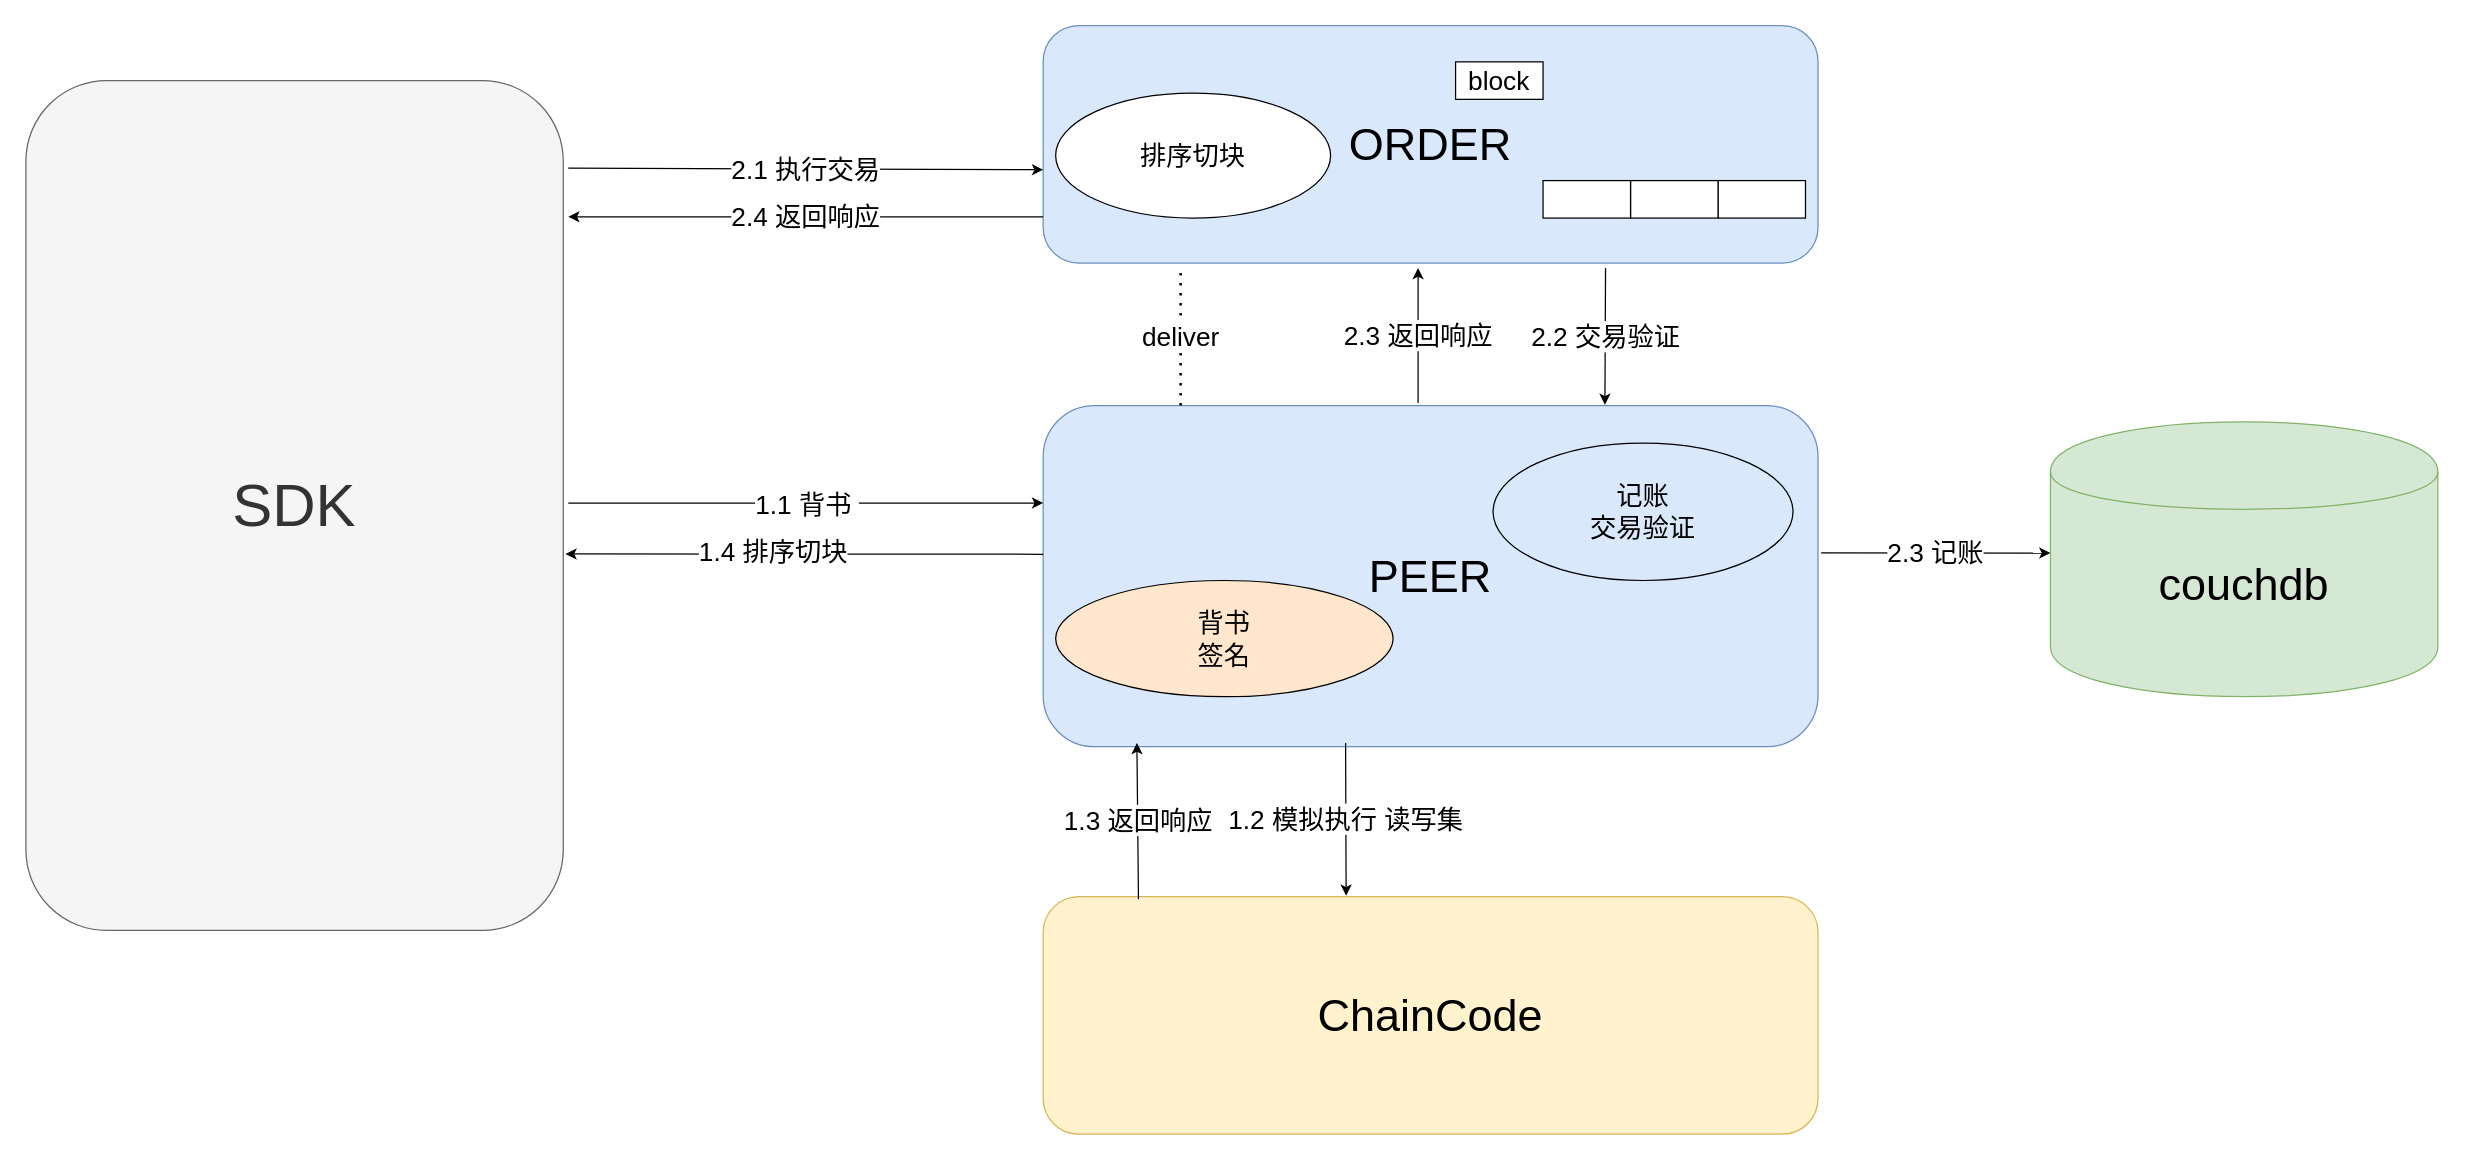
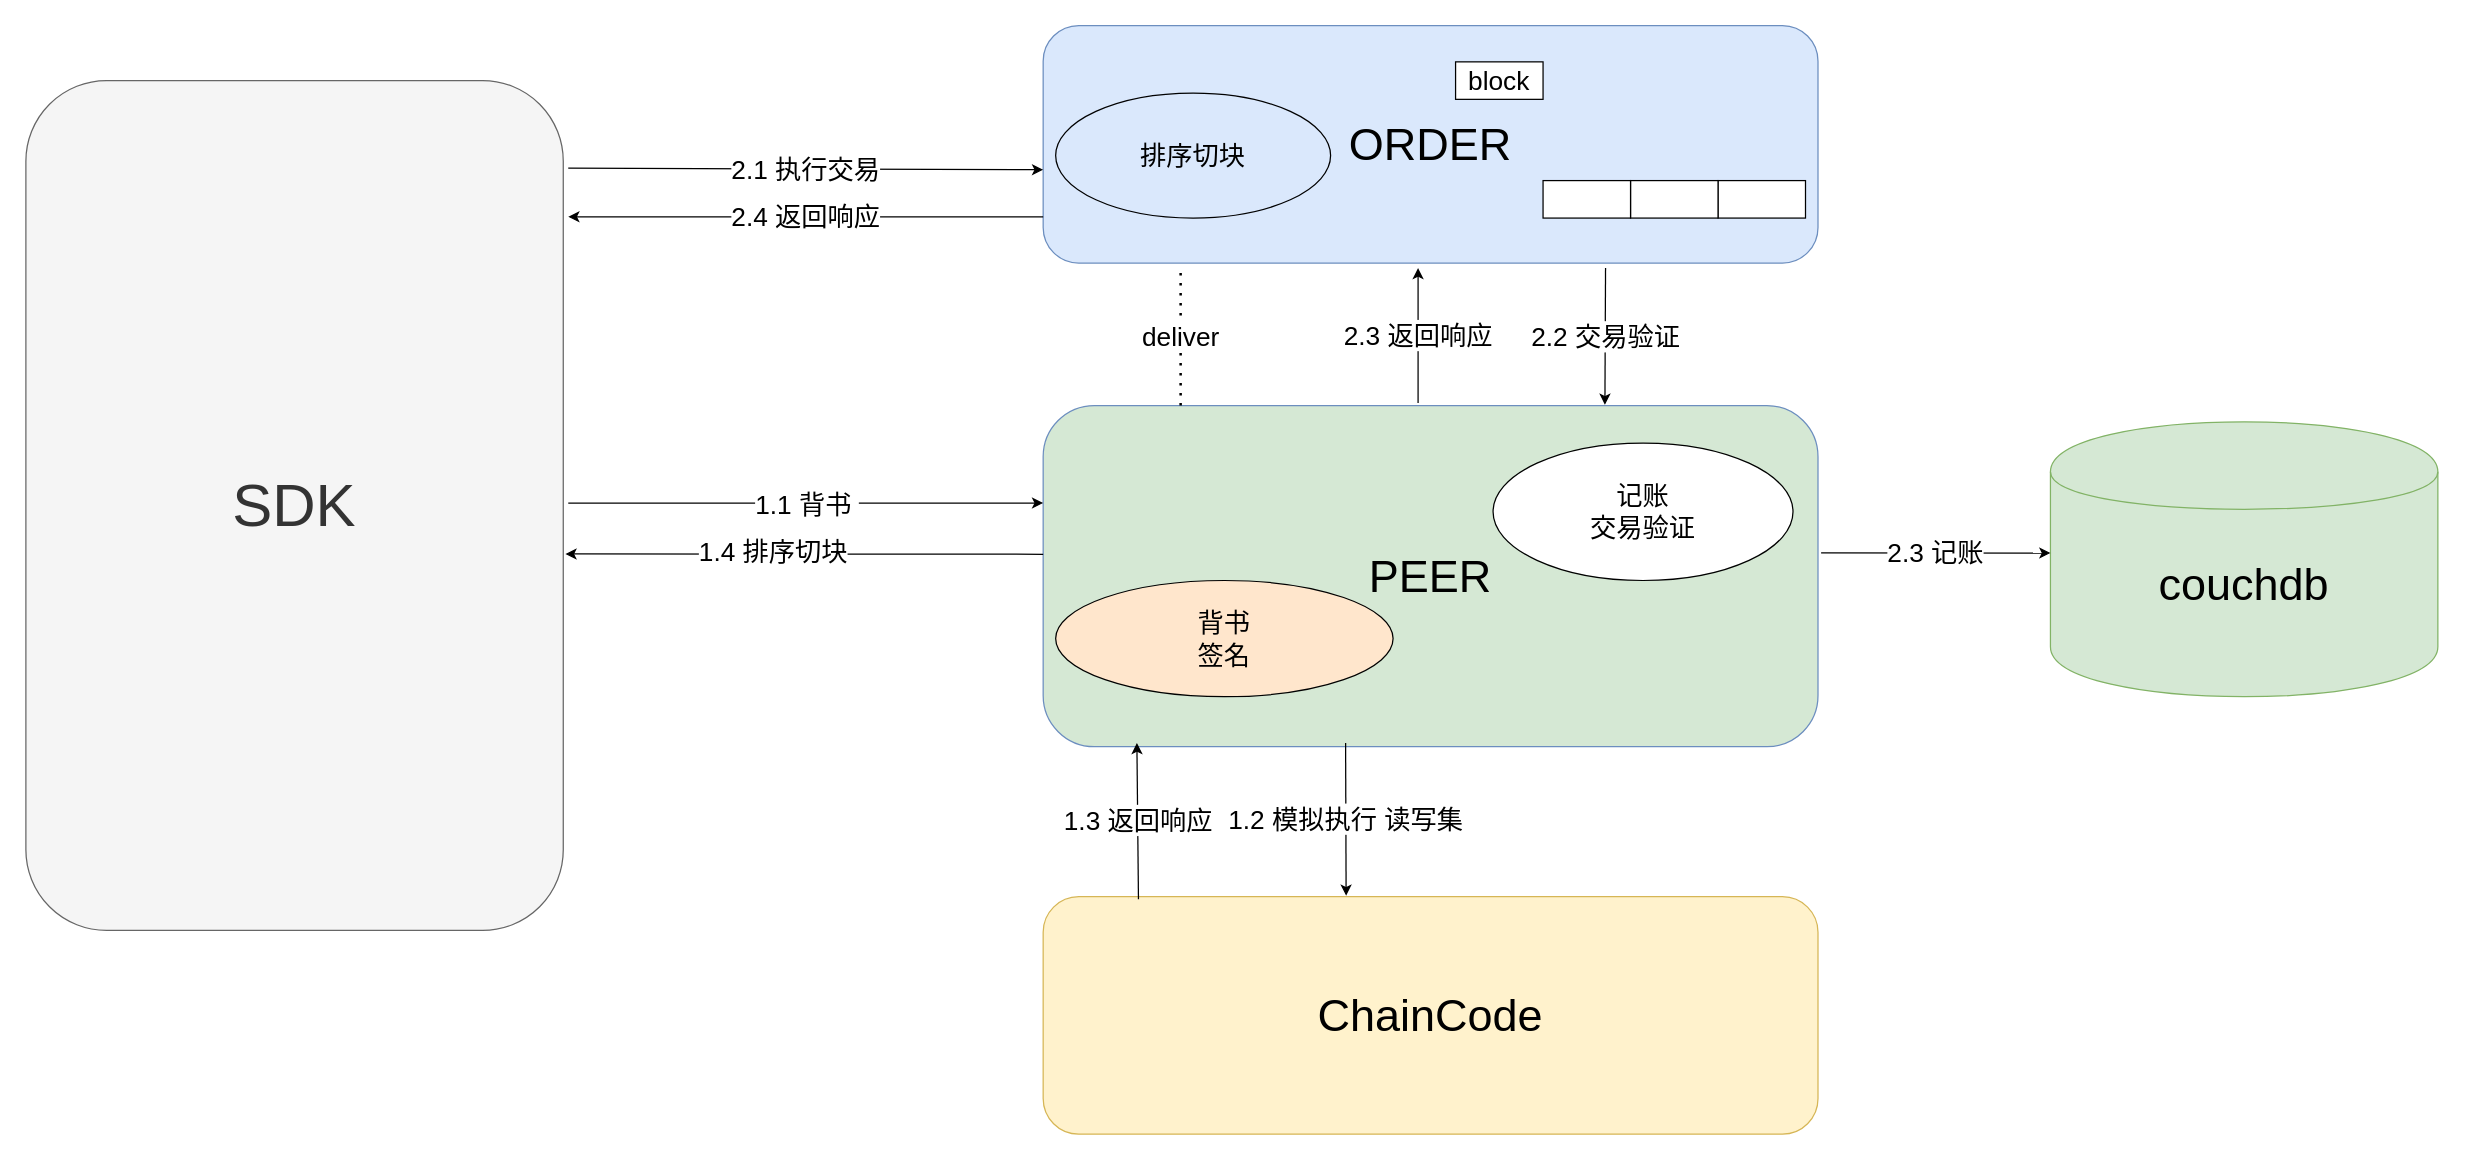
(1193, 156) -> (1193, 156)
(1643, 512) -> (1643, 512)
(1431, 576) -> (1431, 576)
